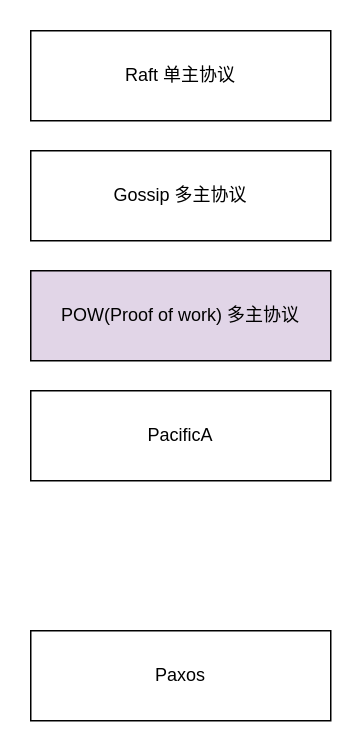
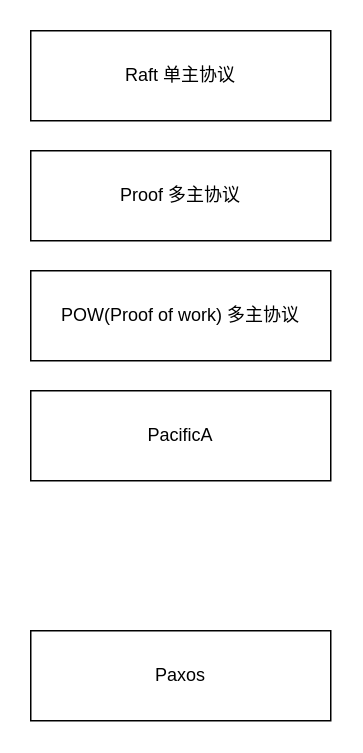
(181, 196) -> (181, 196)
(181, 316) -> (181, 316)
